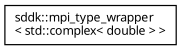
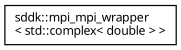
(91, 25) -> (91, 25)
